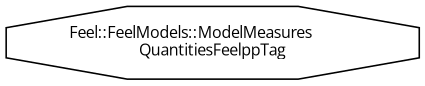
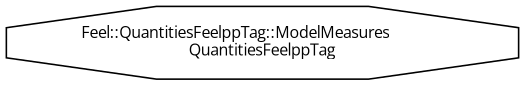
(213, 43) -> (262, 43)
